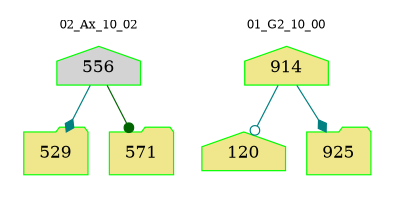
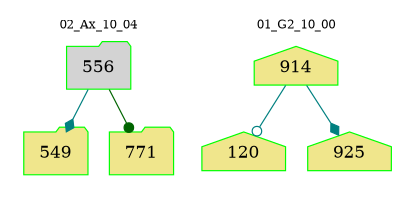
(99, 26) -> (99, 26)
(99, 68) -> (99, 68)
(56, 153) -> (56, 153)
(141, 153) -> (141, 153)
(339, 153) -> (350, 153)
